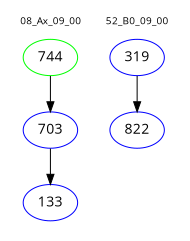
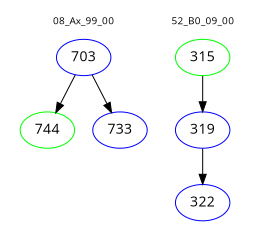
(51, 22) -> (84, 22)
none -> (203, 57)
(50, 89) -> (68, 89)
(137, 130) -> (203, 203)
(50, 203) -> (120, 130)
